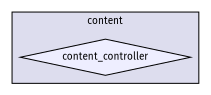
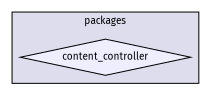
(105, 22) -> (105, 22)
